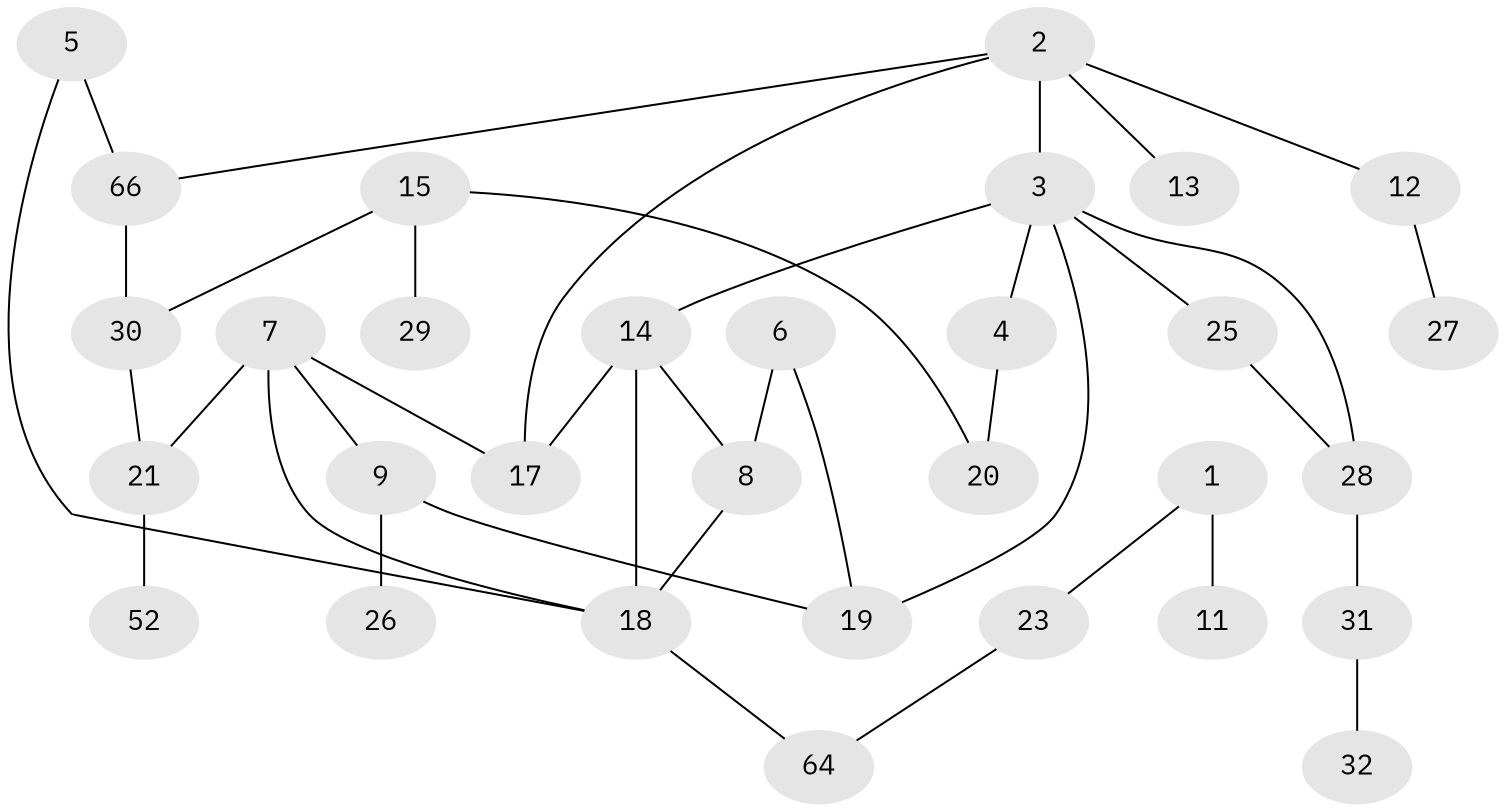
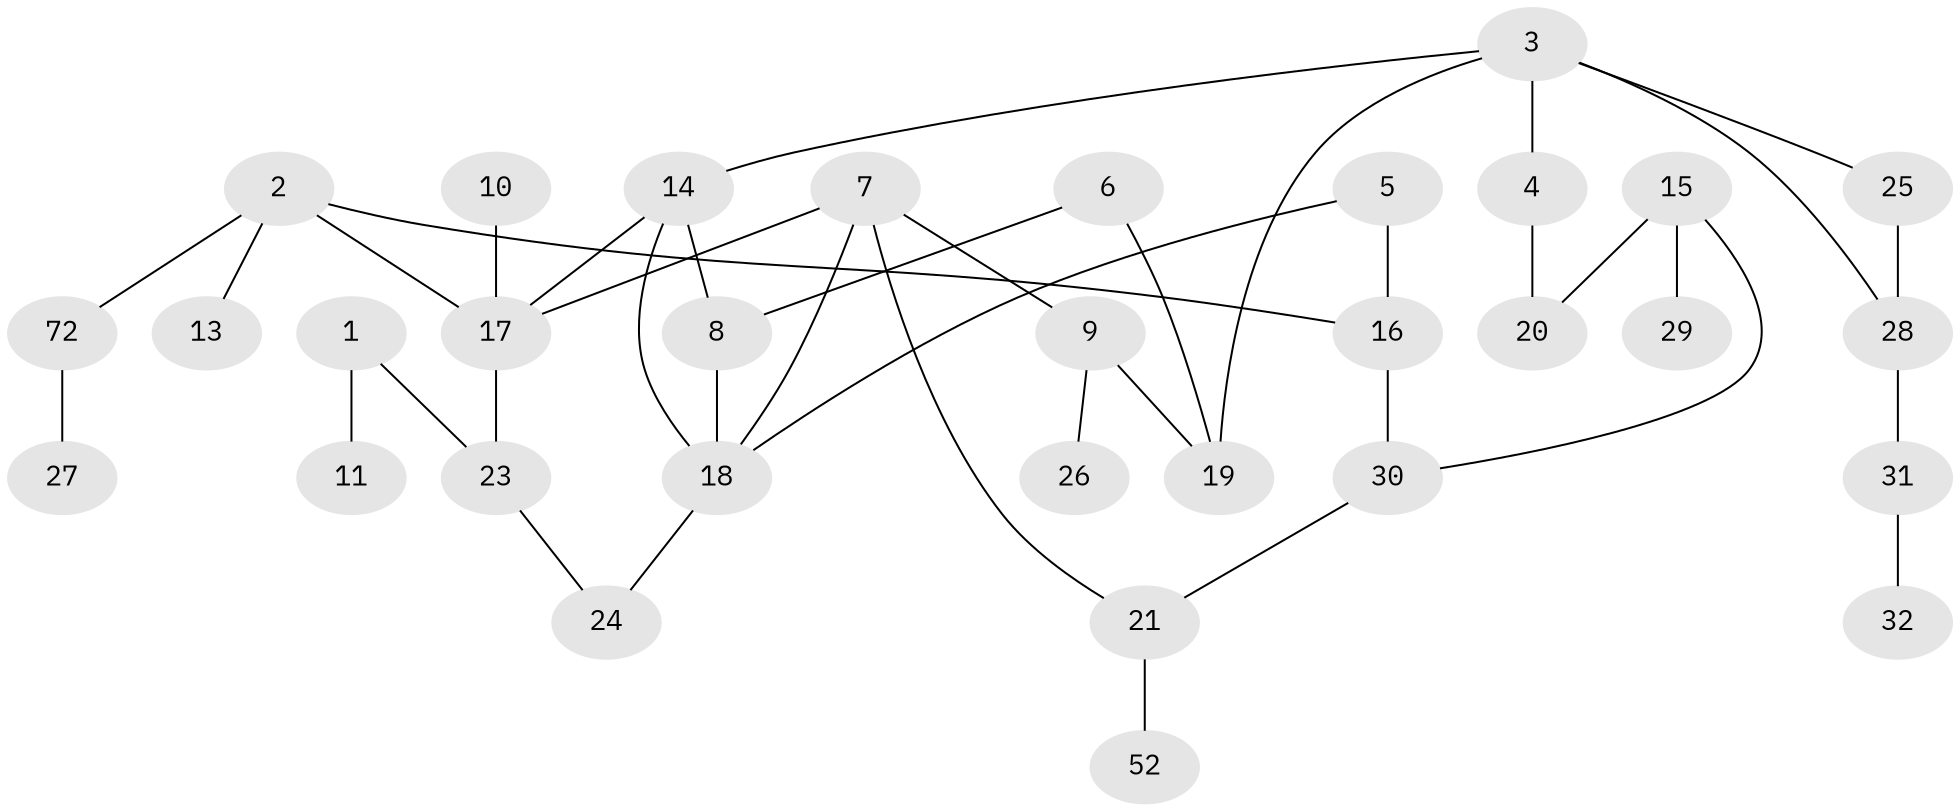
(1040, 117) -> none
(126, 189) -> (1388, 333)
none -> (496, 189)
(1405, 189) -> (62, 333)
none -> (496, 406)
(819, 767) -> (607, 623)
